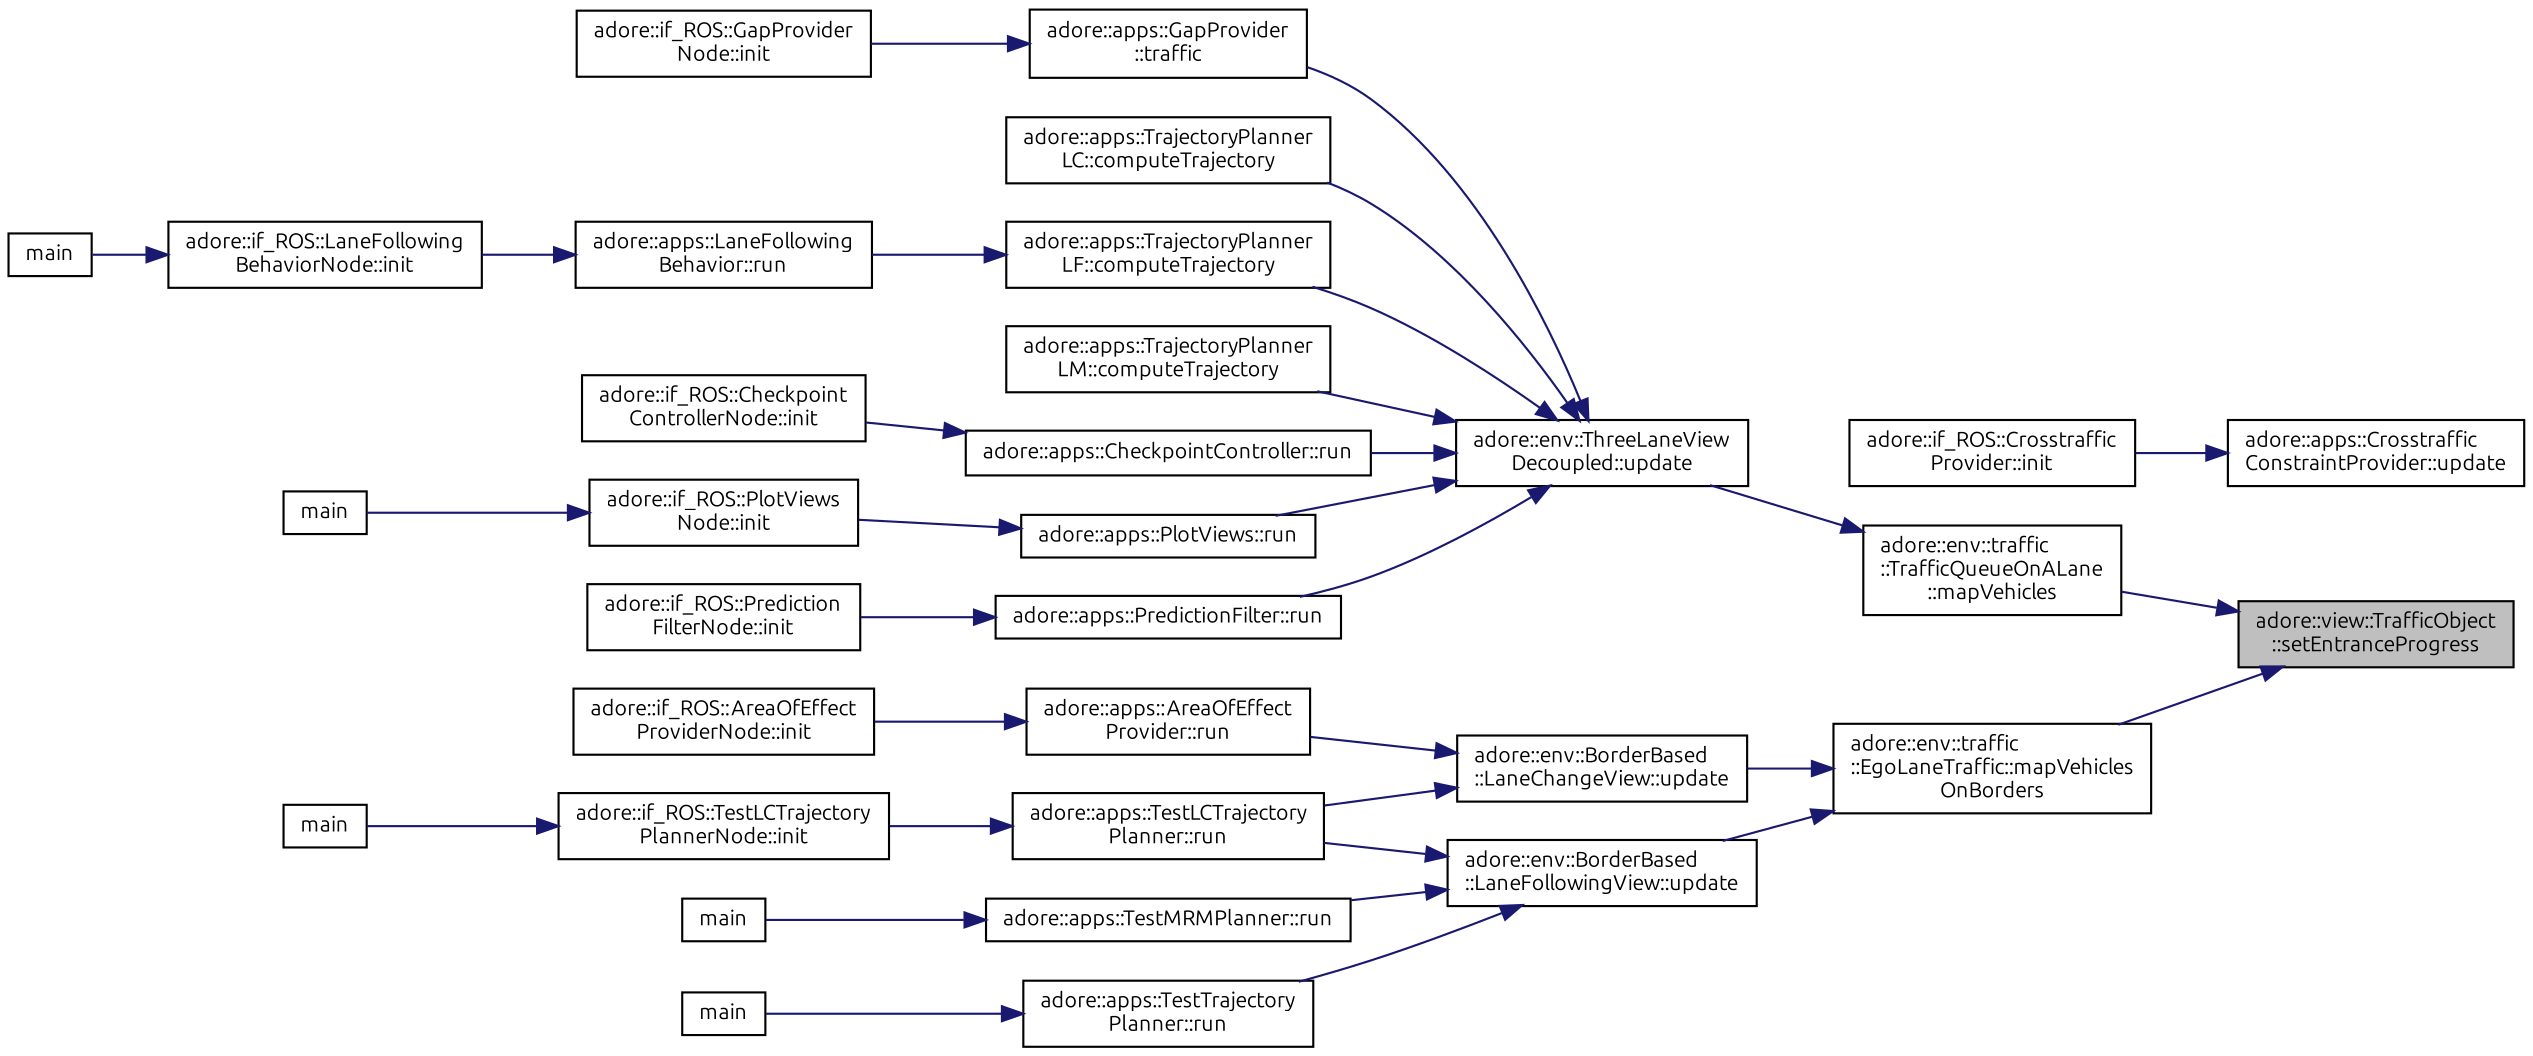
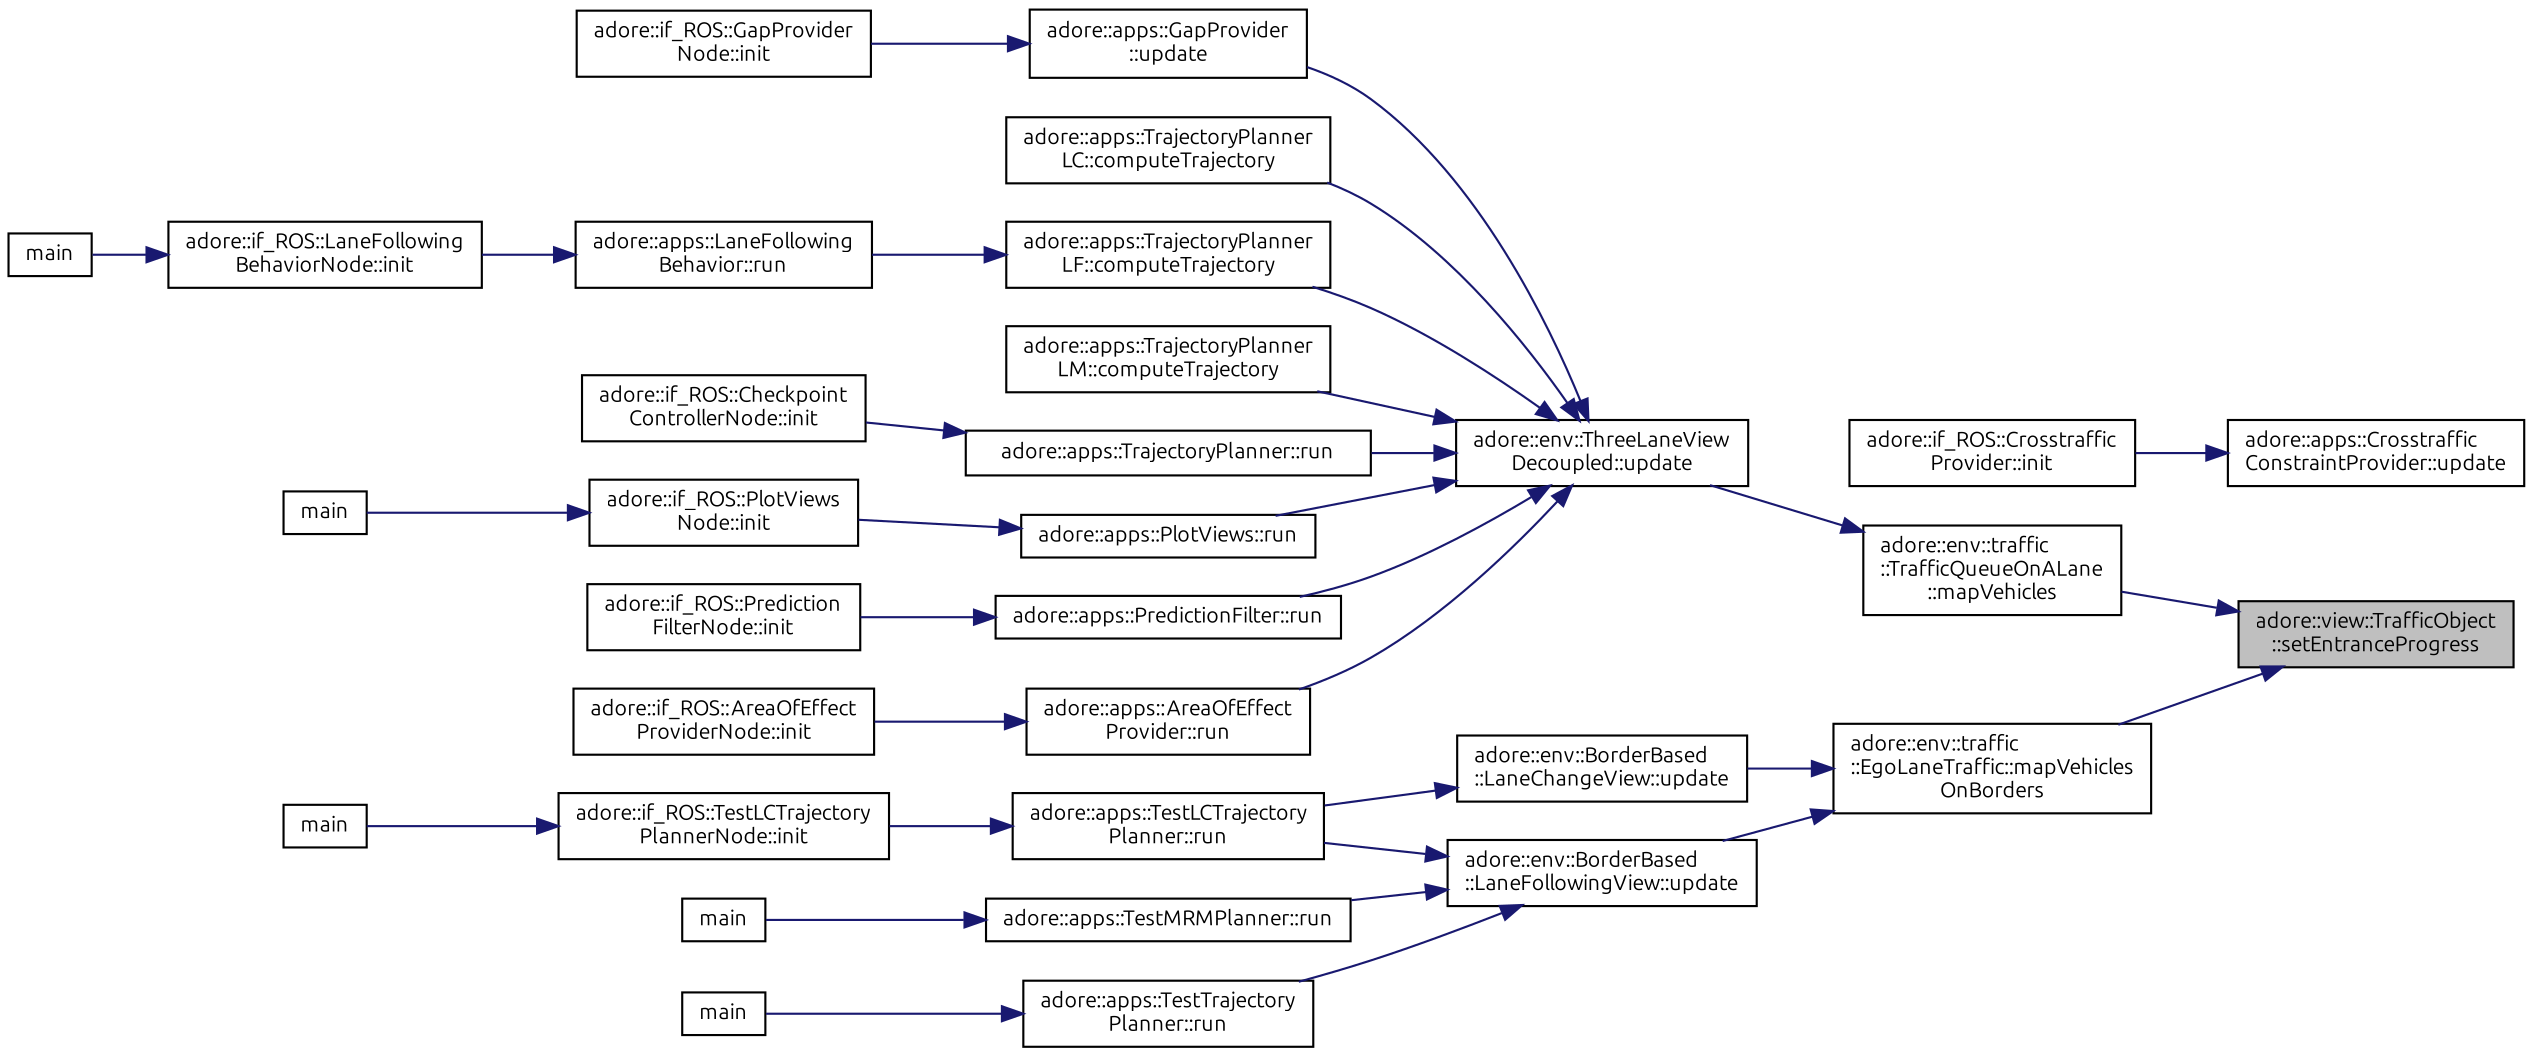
(1168, 44) -> (1168, 44)
(1168, 453) -> (1168, 453)
(1373, 744) -> (1439, 611)
